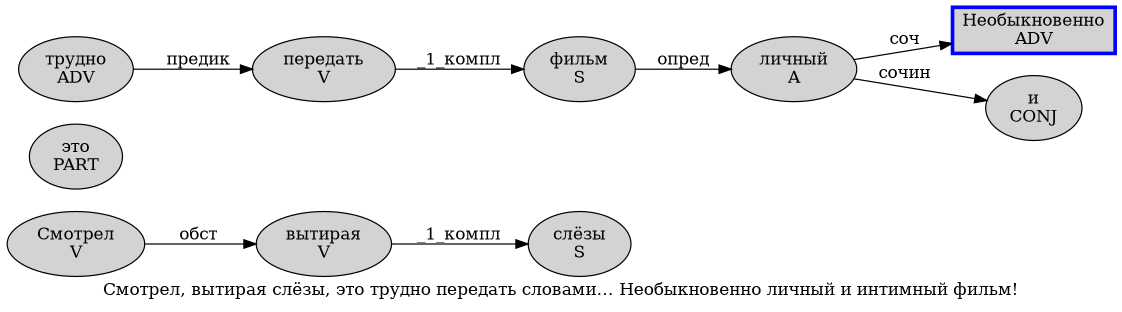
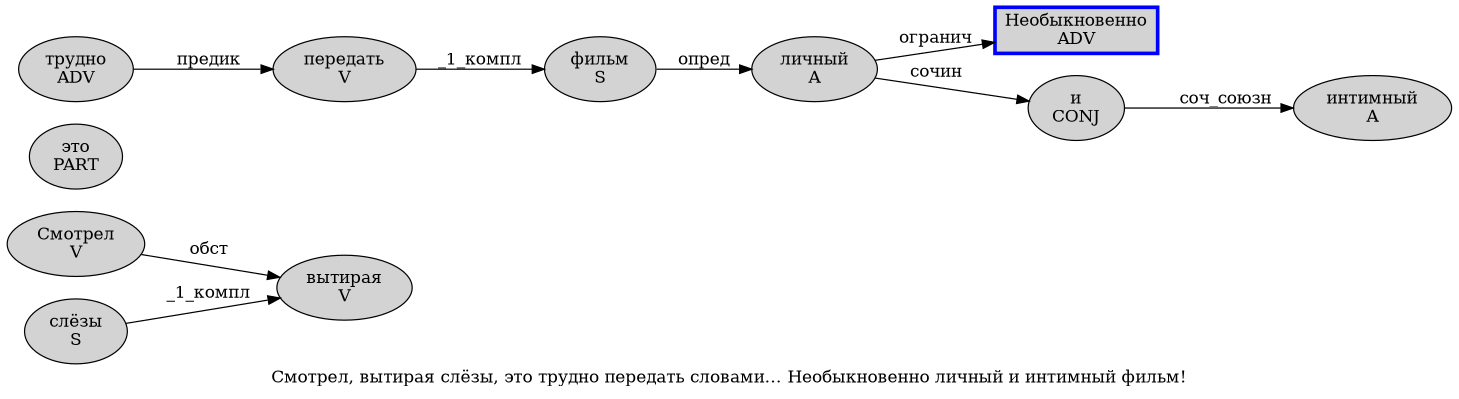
(905, 39) -> (936, 38)
none -> (1373, 108)
(454, 244) -> (197, 312)
